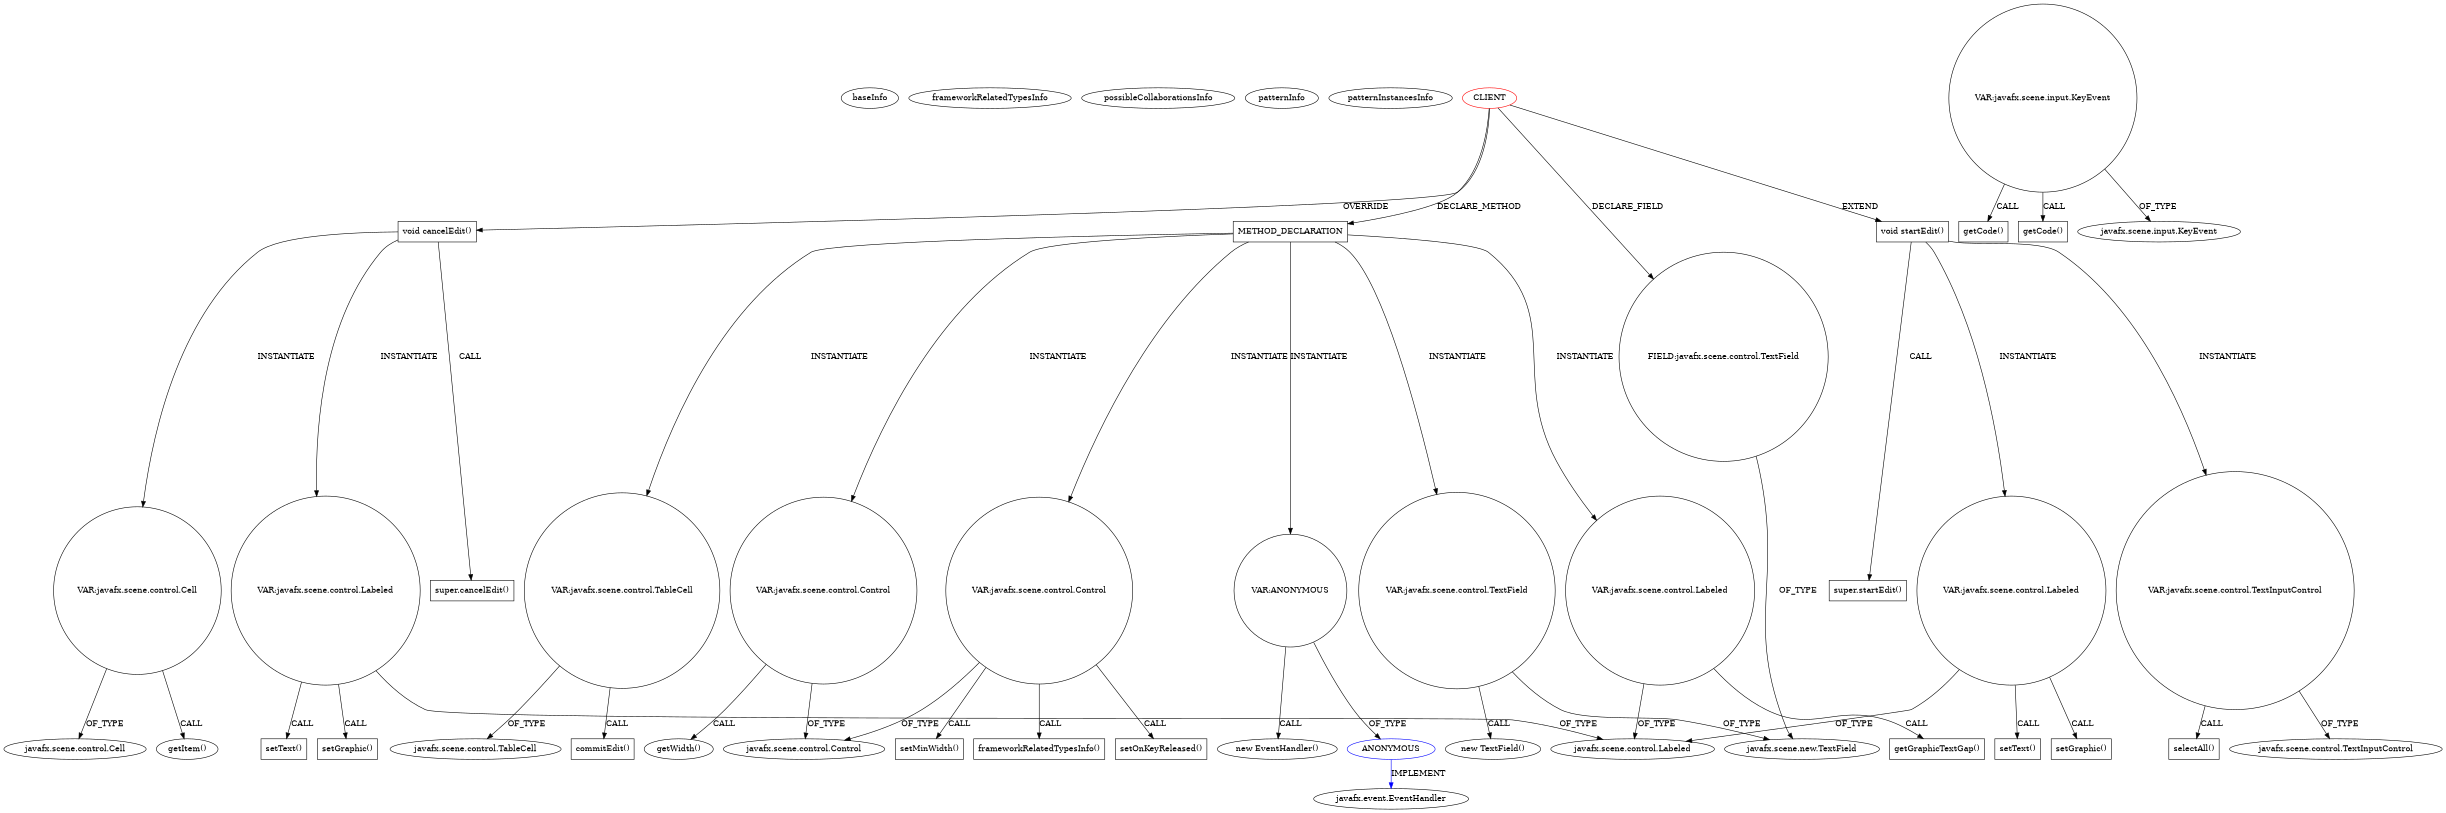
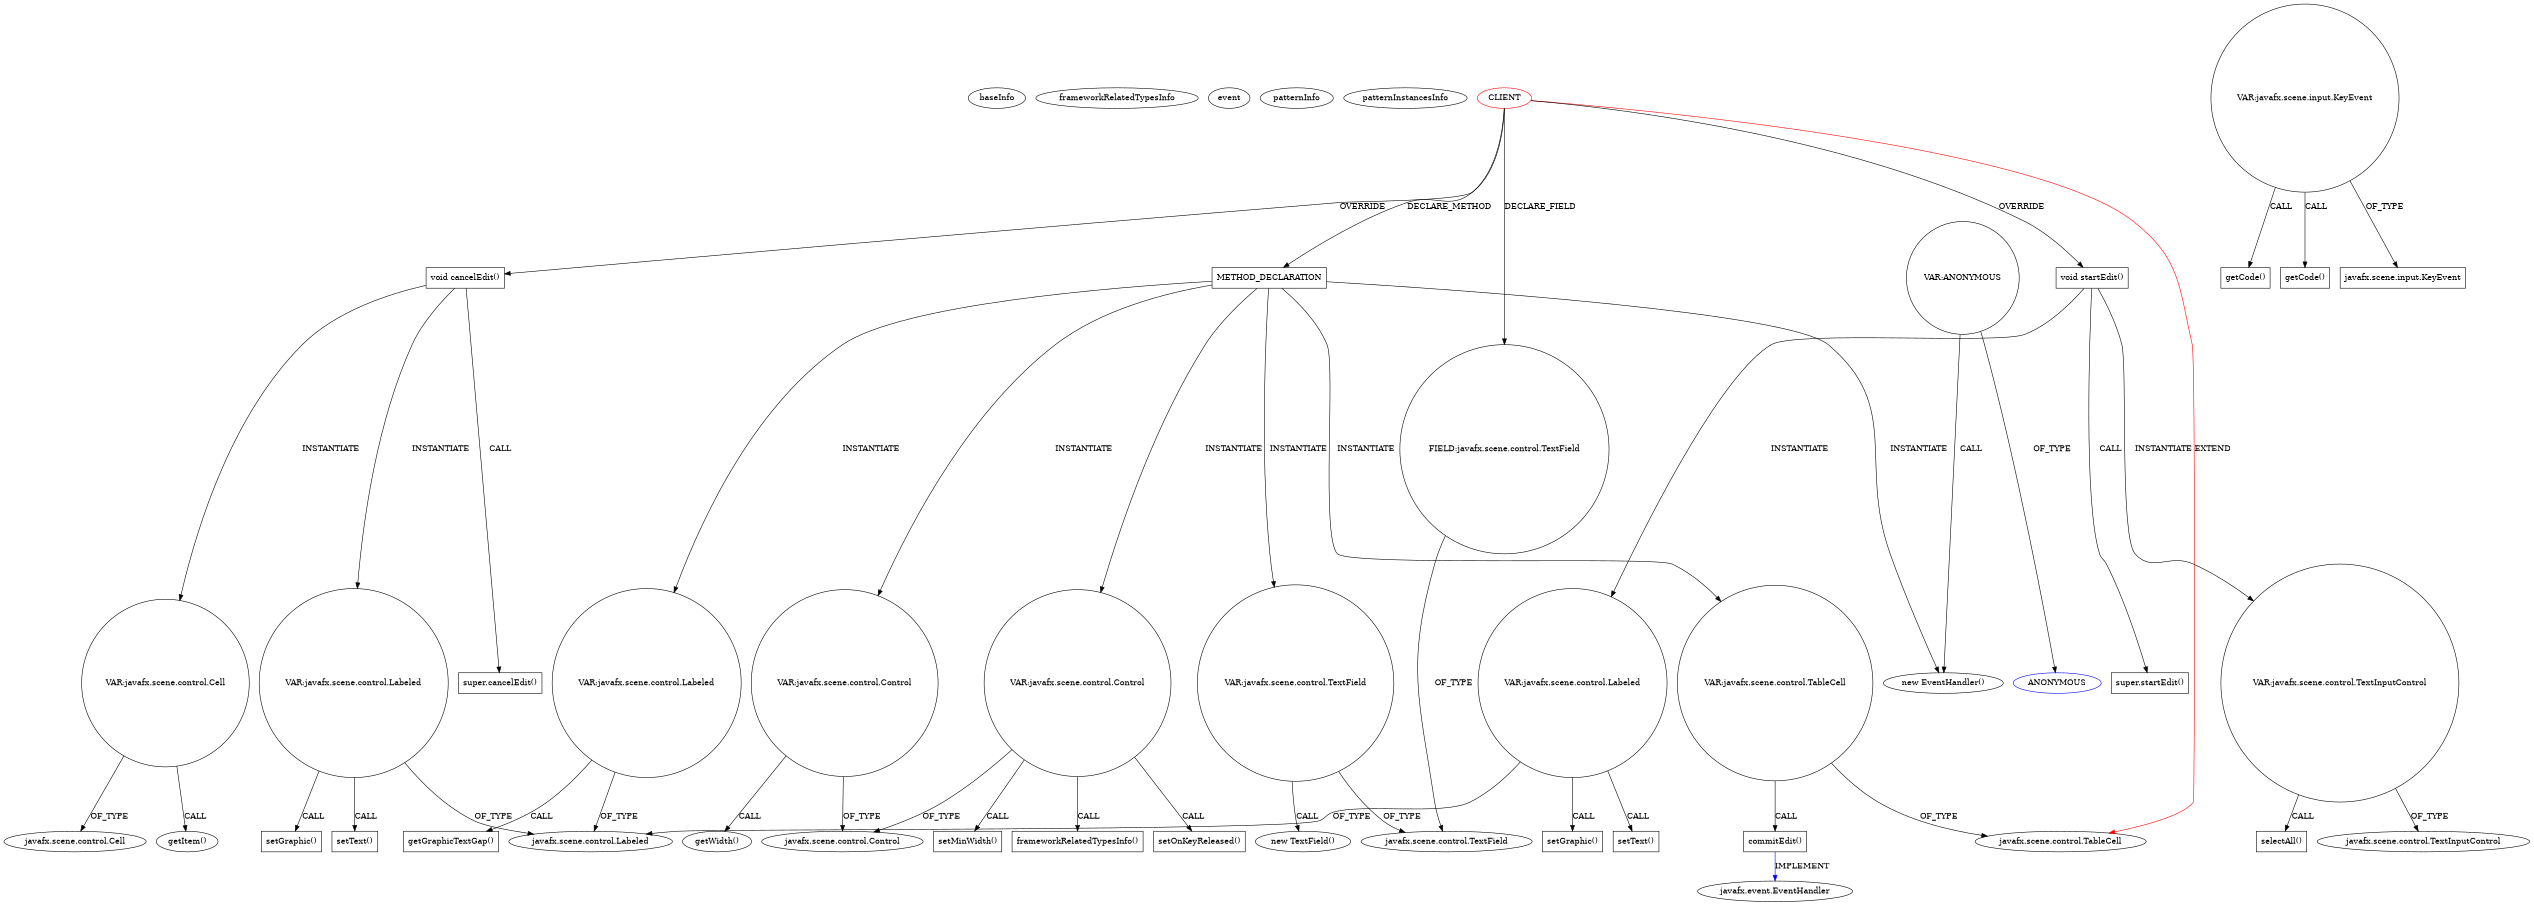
(1158, 98) -> (1229, 98)
(1860, 207) -> (2022, 207)
(2159, 232) -> (2403, 278)
none -> (2157, 244)
(1290, 385) -> (1752, 322)
(1802, 749) -> (1447, 842)
(1391, 771) -> (1775, 864)
